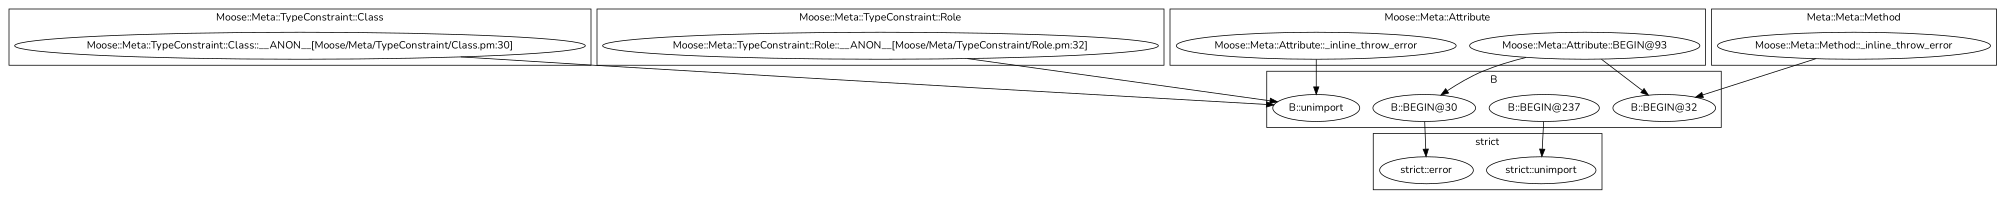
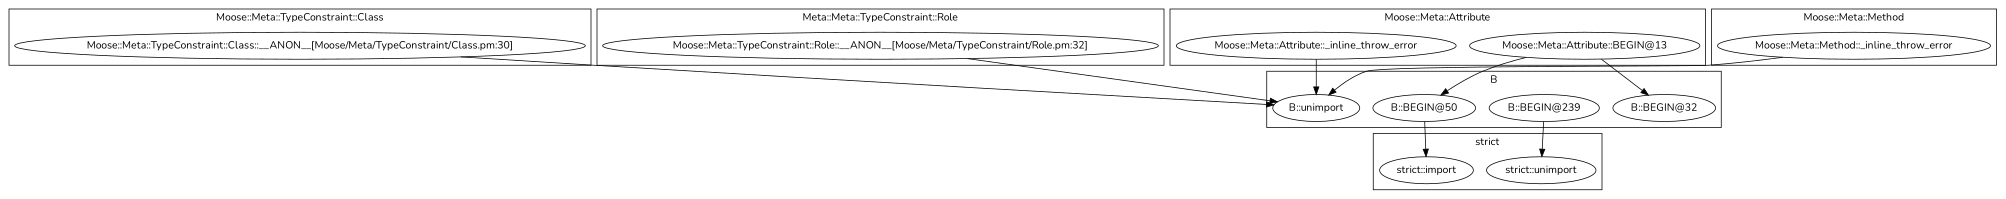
(880, 18) -> (880, 18)
(1854, 18) -> (1854, 18)
(1585, 46) -> (1585, 46)
(1759, 77) -> (1556, 66)
(1424, 108) -> (1424, 108)
(1544, 108) -> (1544, 108)
(1426, 170) -> (1426, 170)
